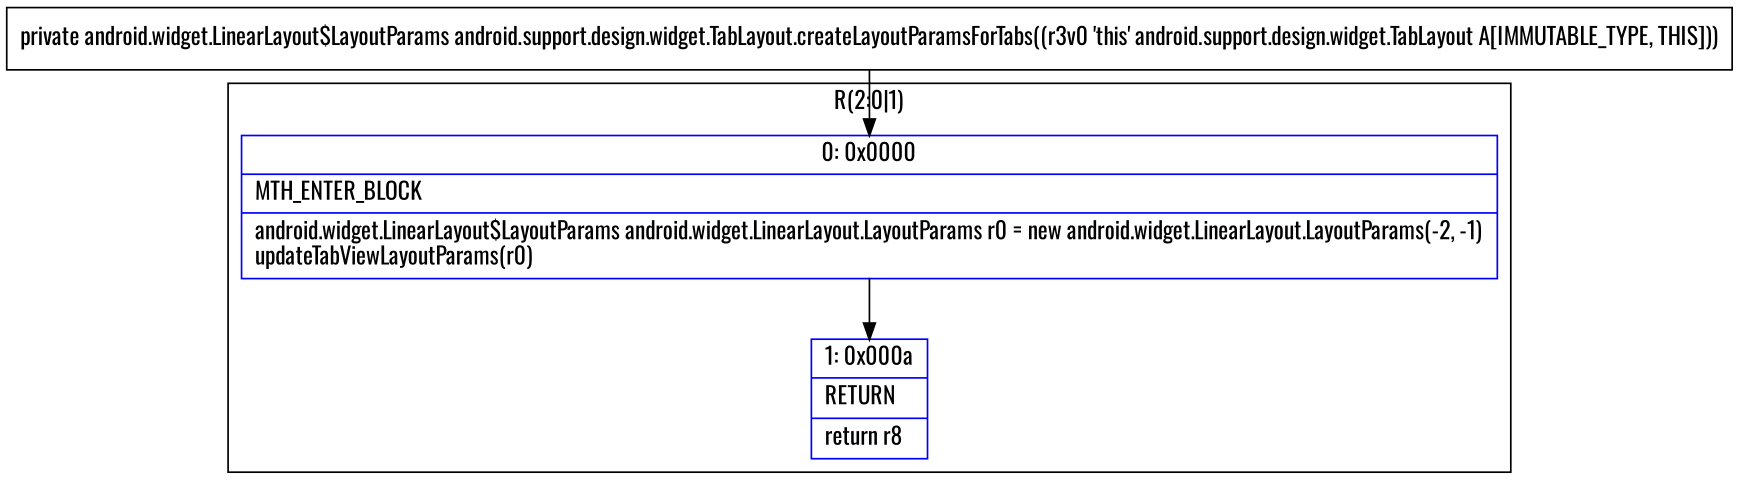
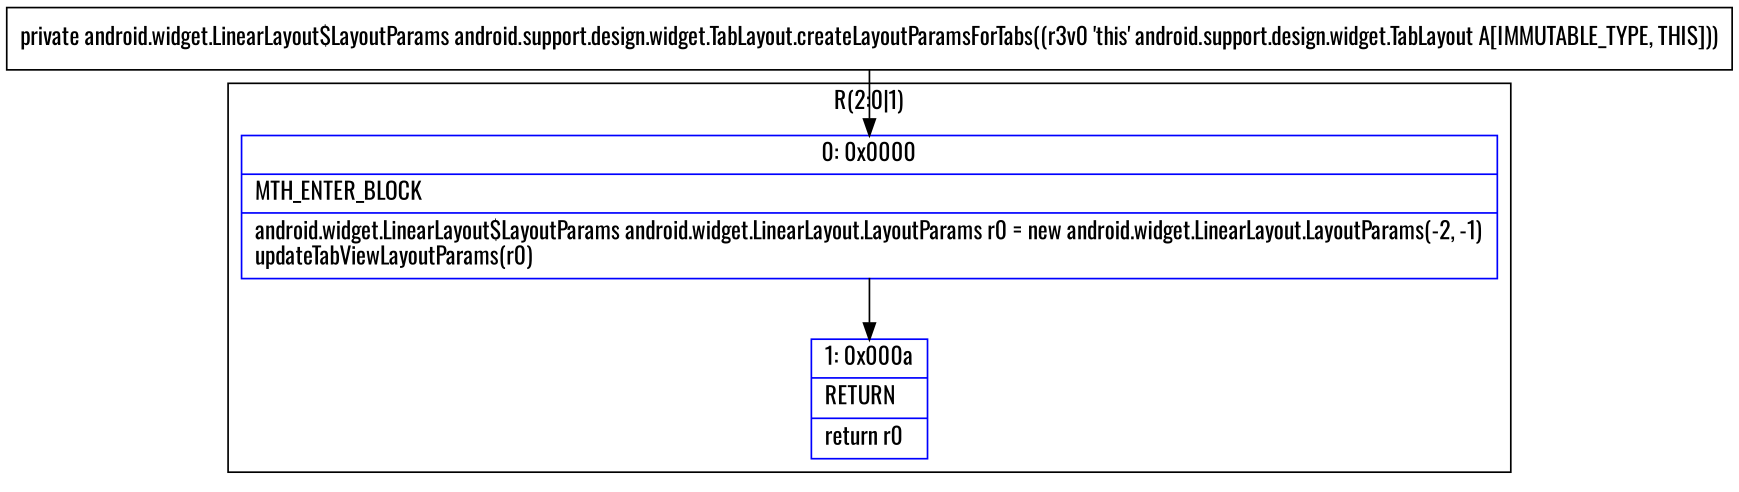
(864, 438) -> (864, 438)
